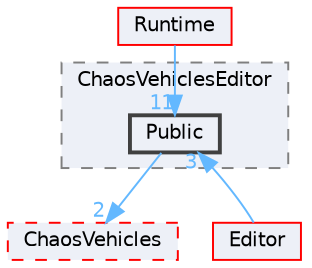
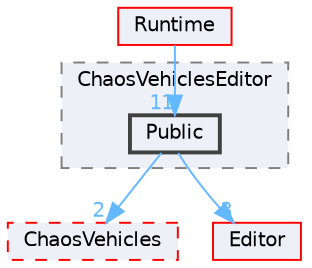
(234, 194) -> (198, 181)
